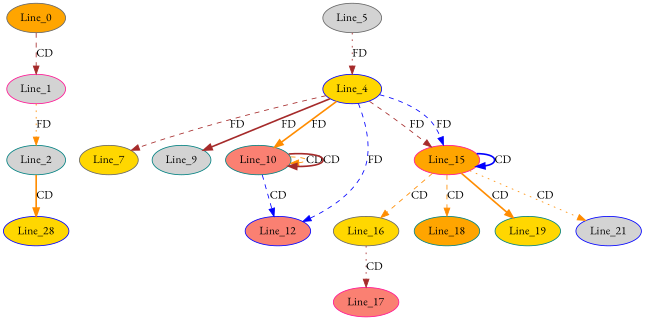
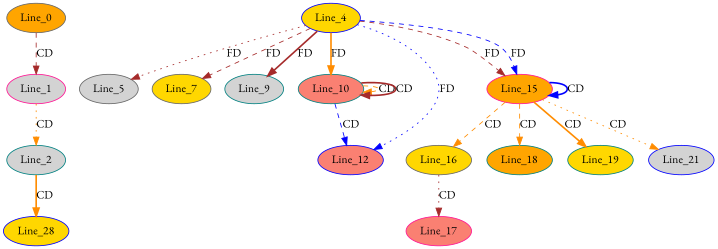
(352, 49) -> (222, 49)
(44, 125) -> (45, 125)
(363, 172) -> (436, 77)
